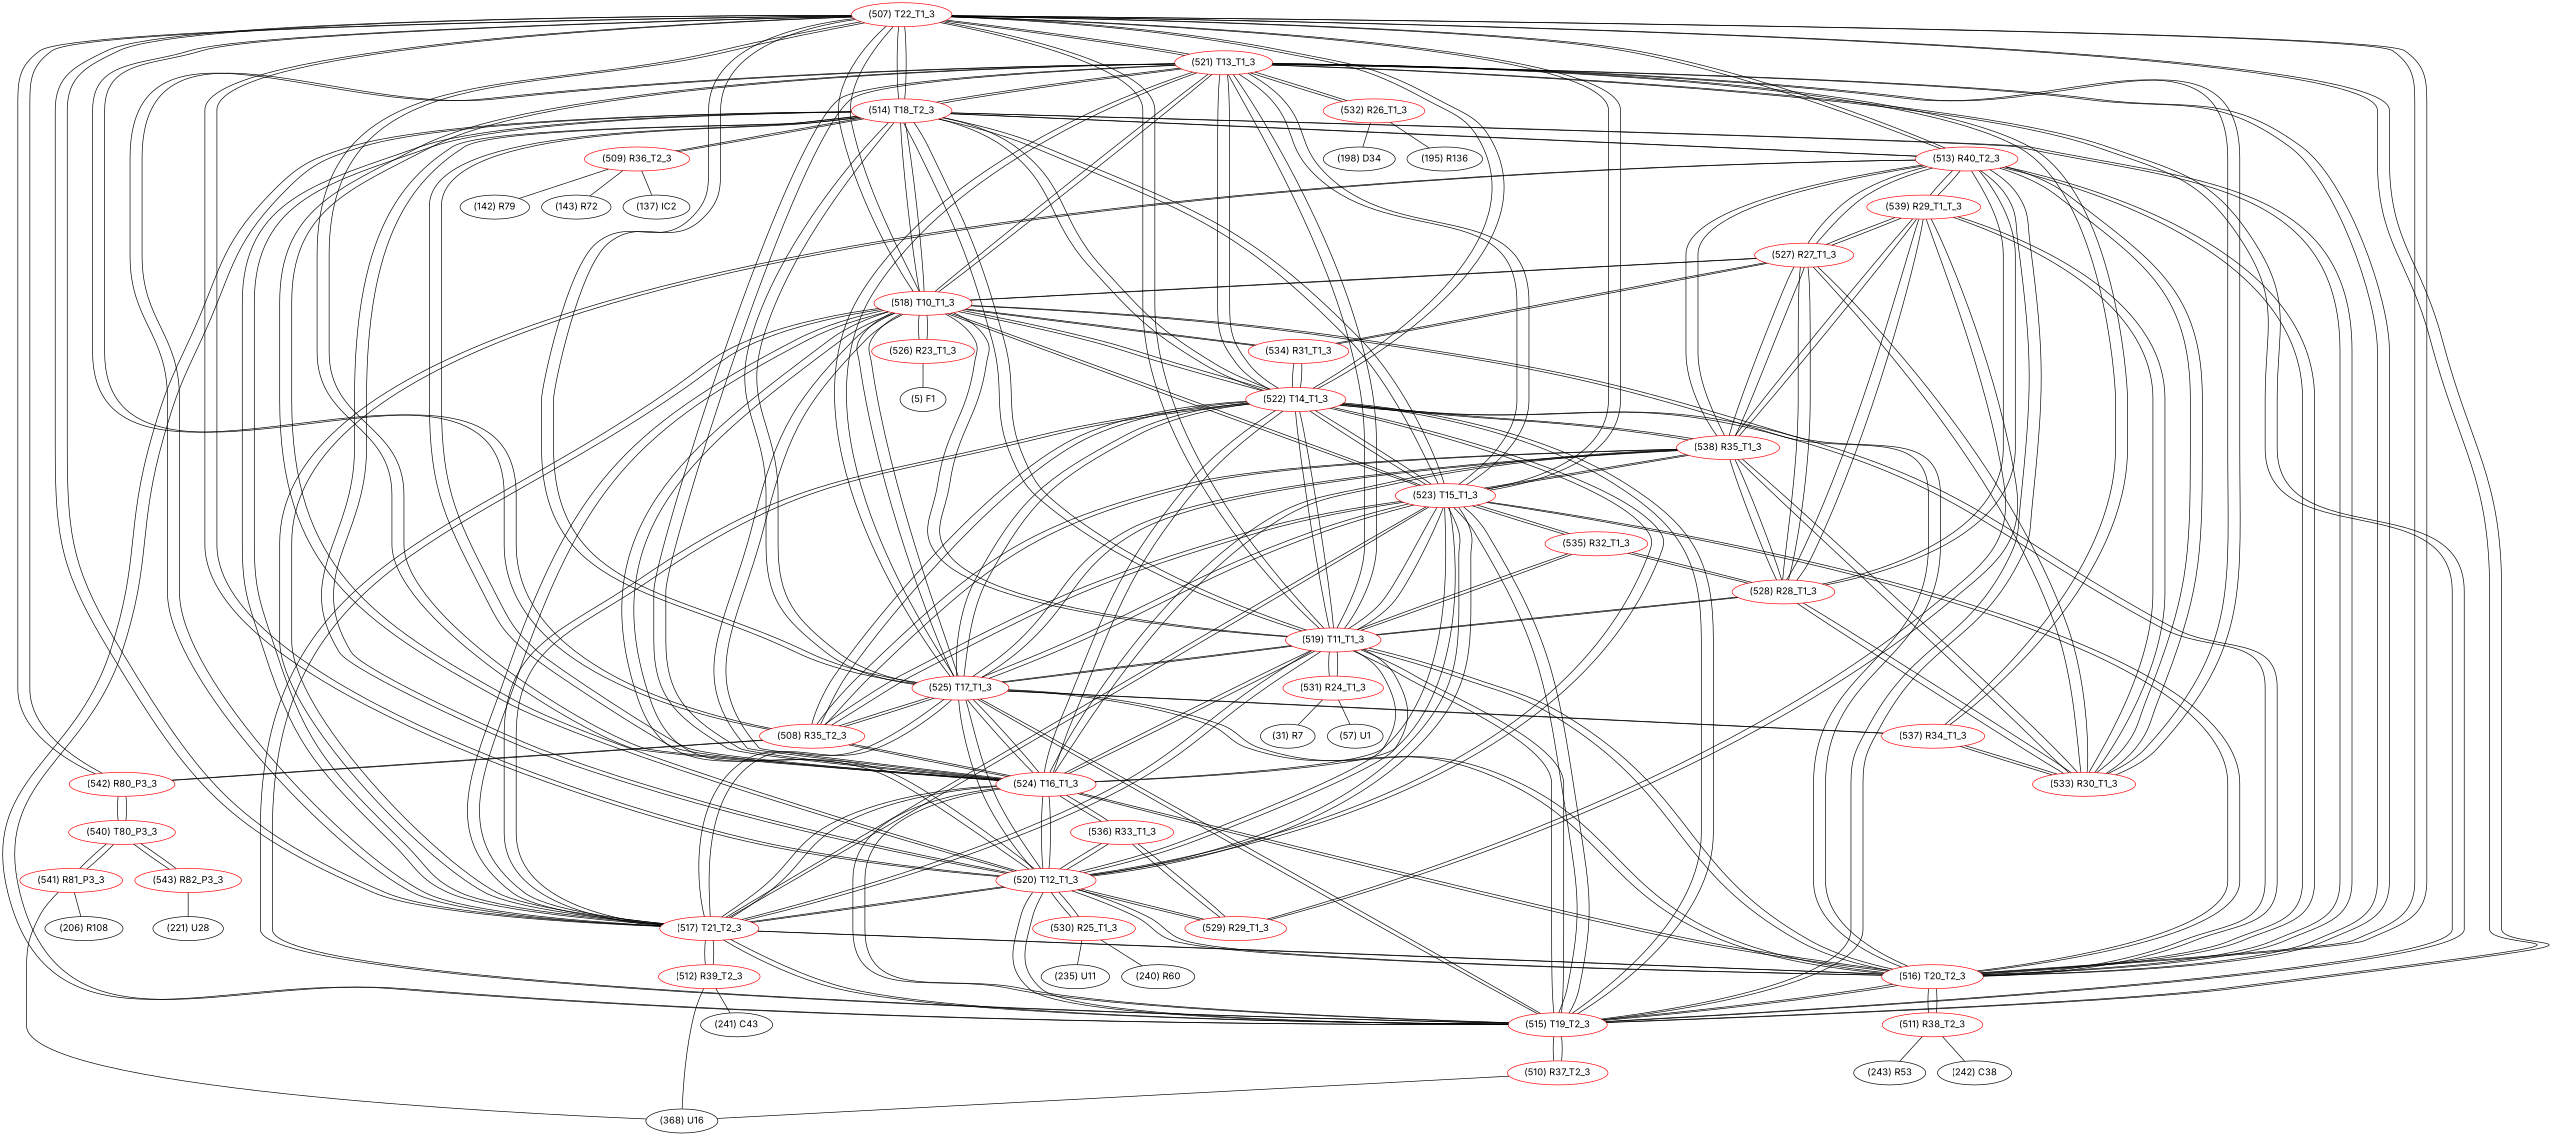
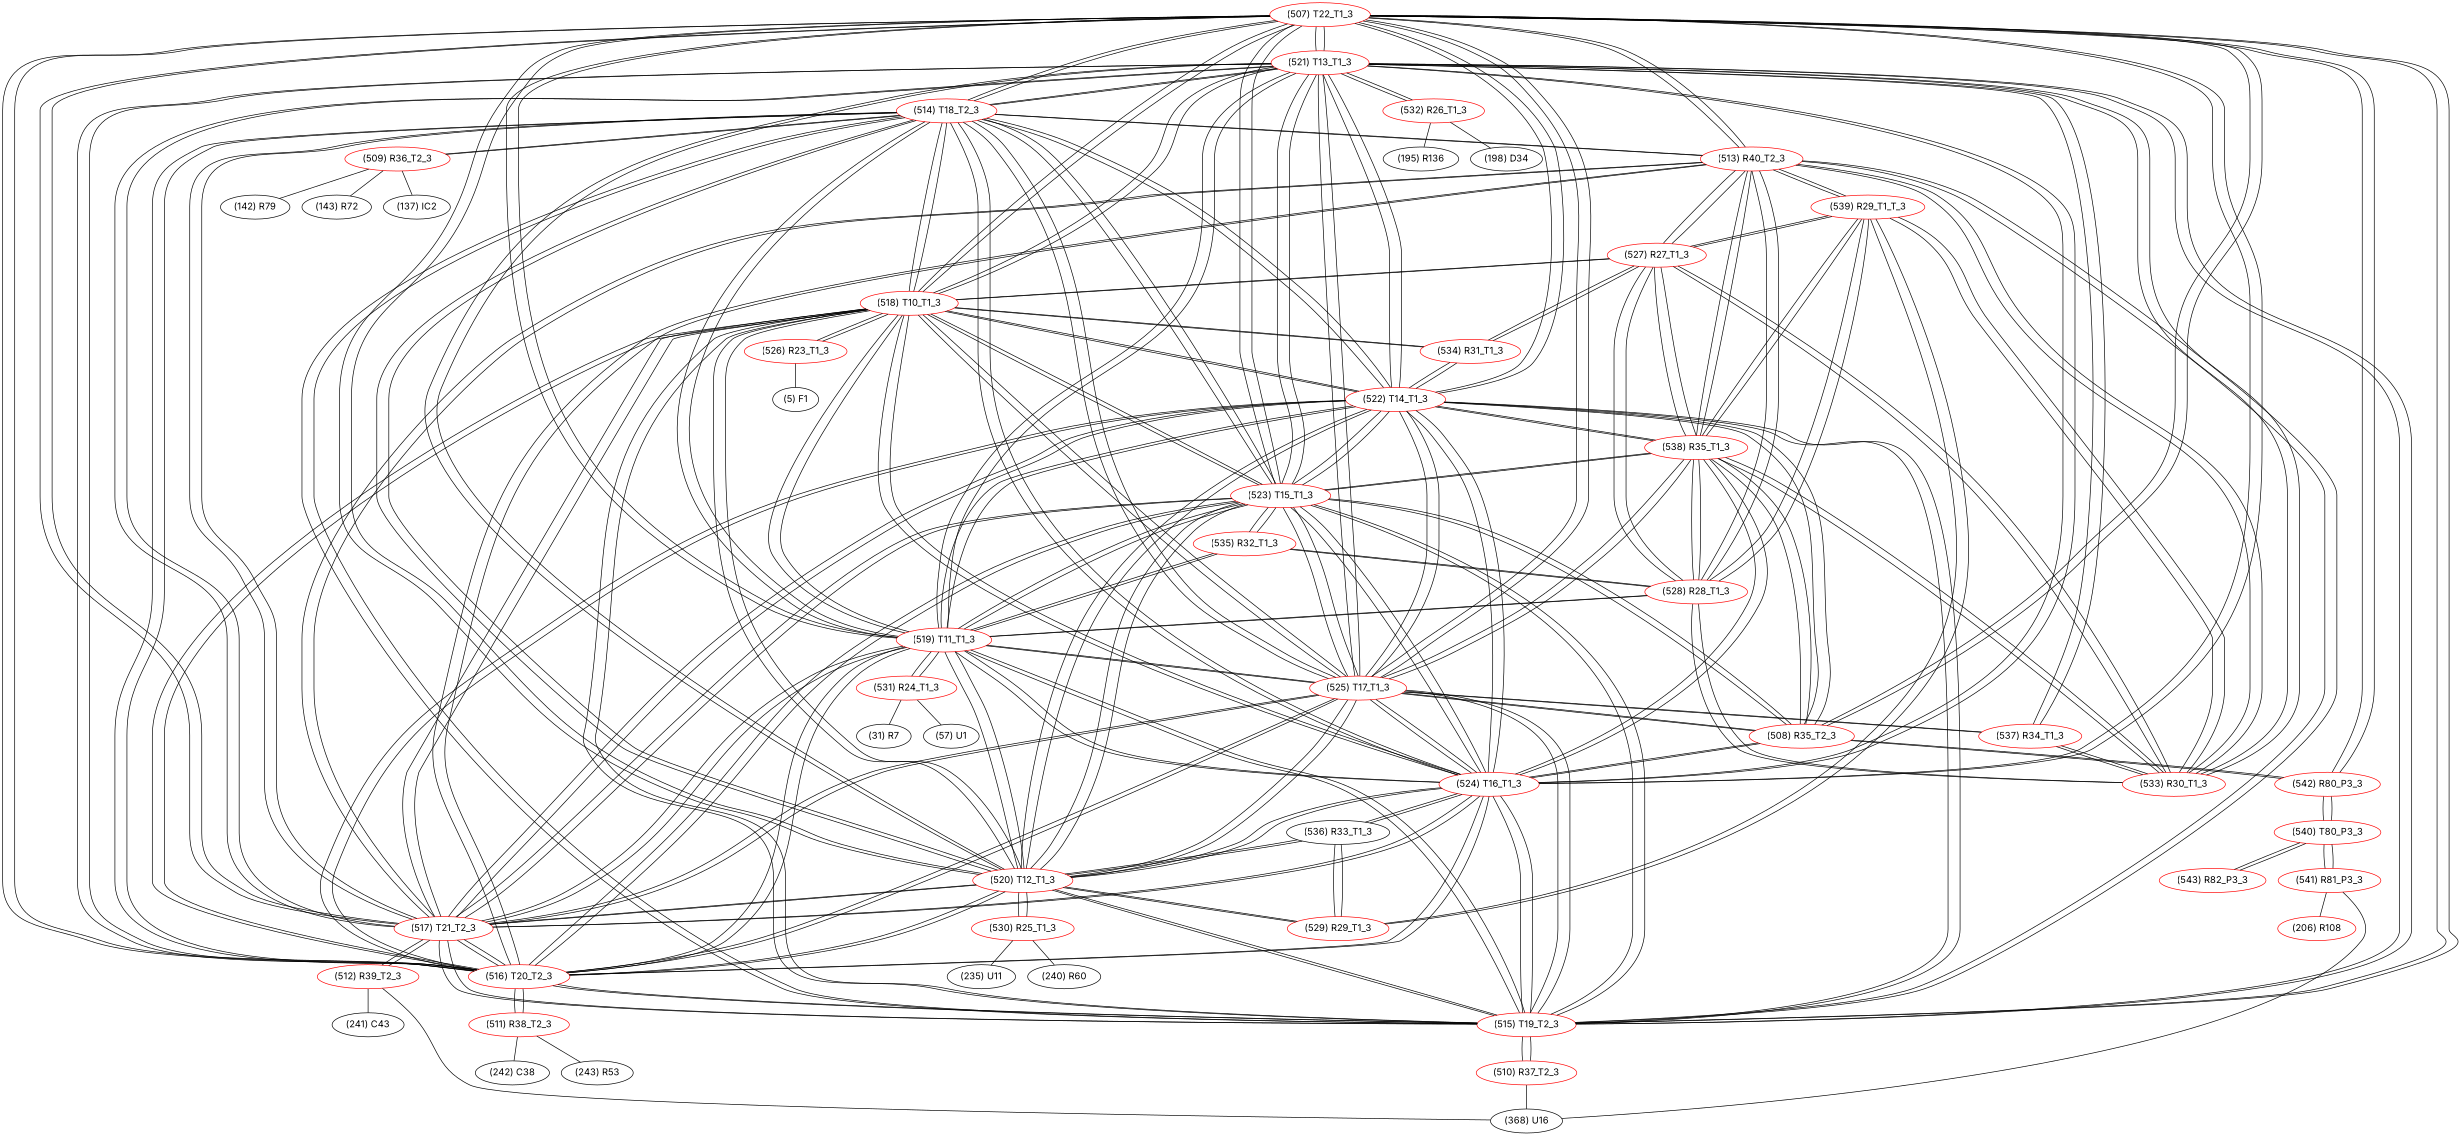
(1122, 832) -> (1338, 832)
(84, 929) -> (2317, 929)
(188, 929) -> none
